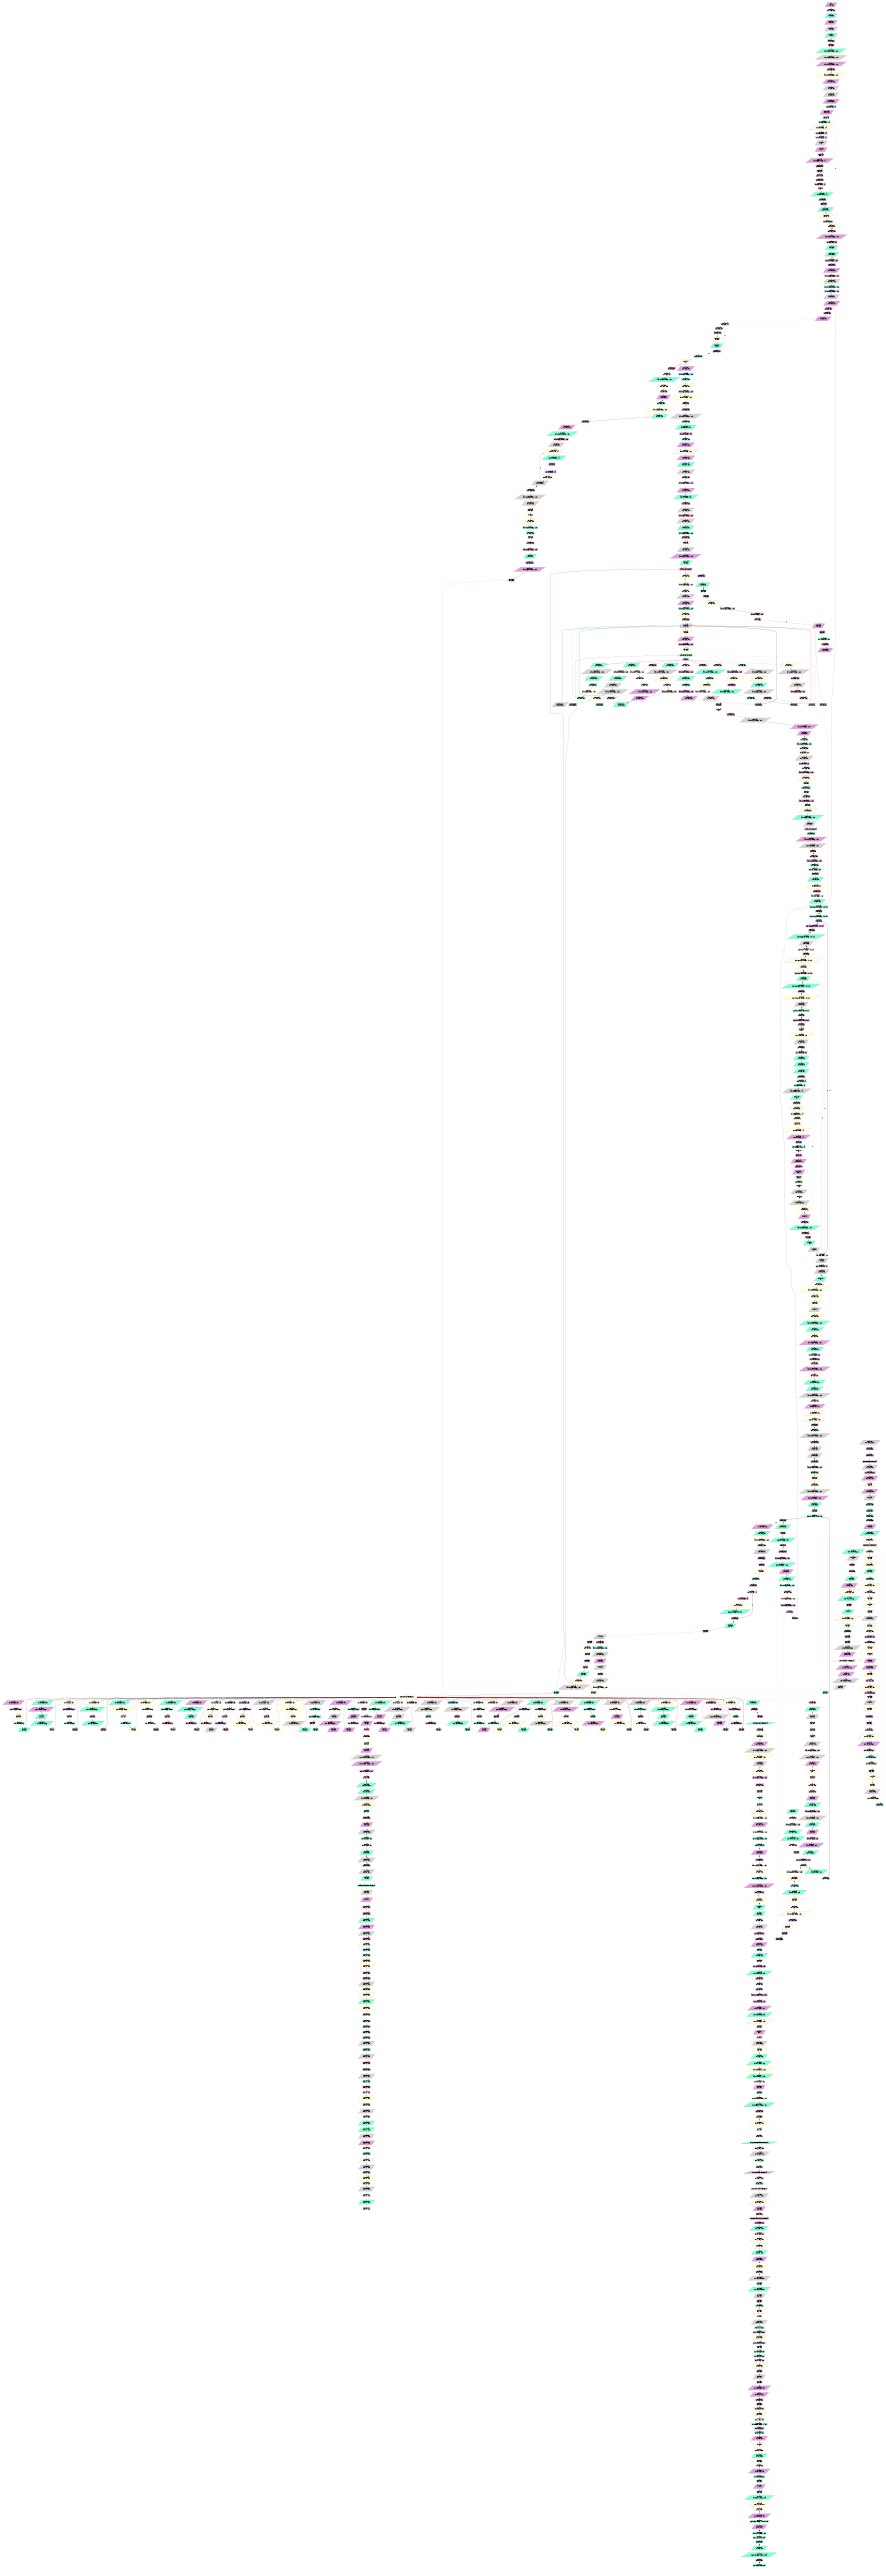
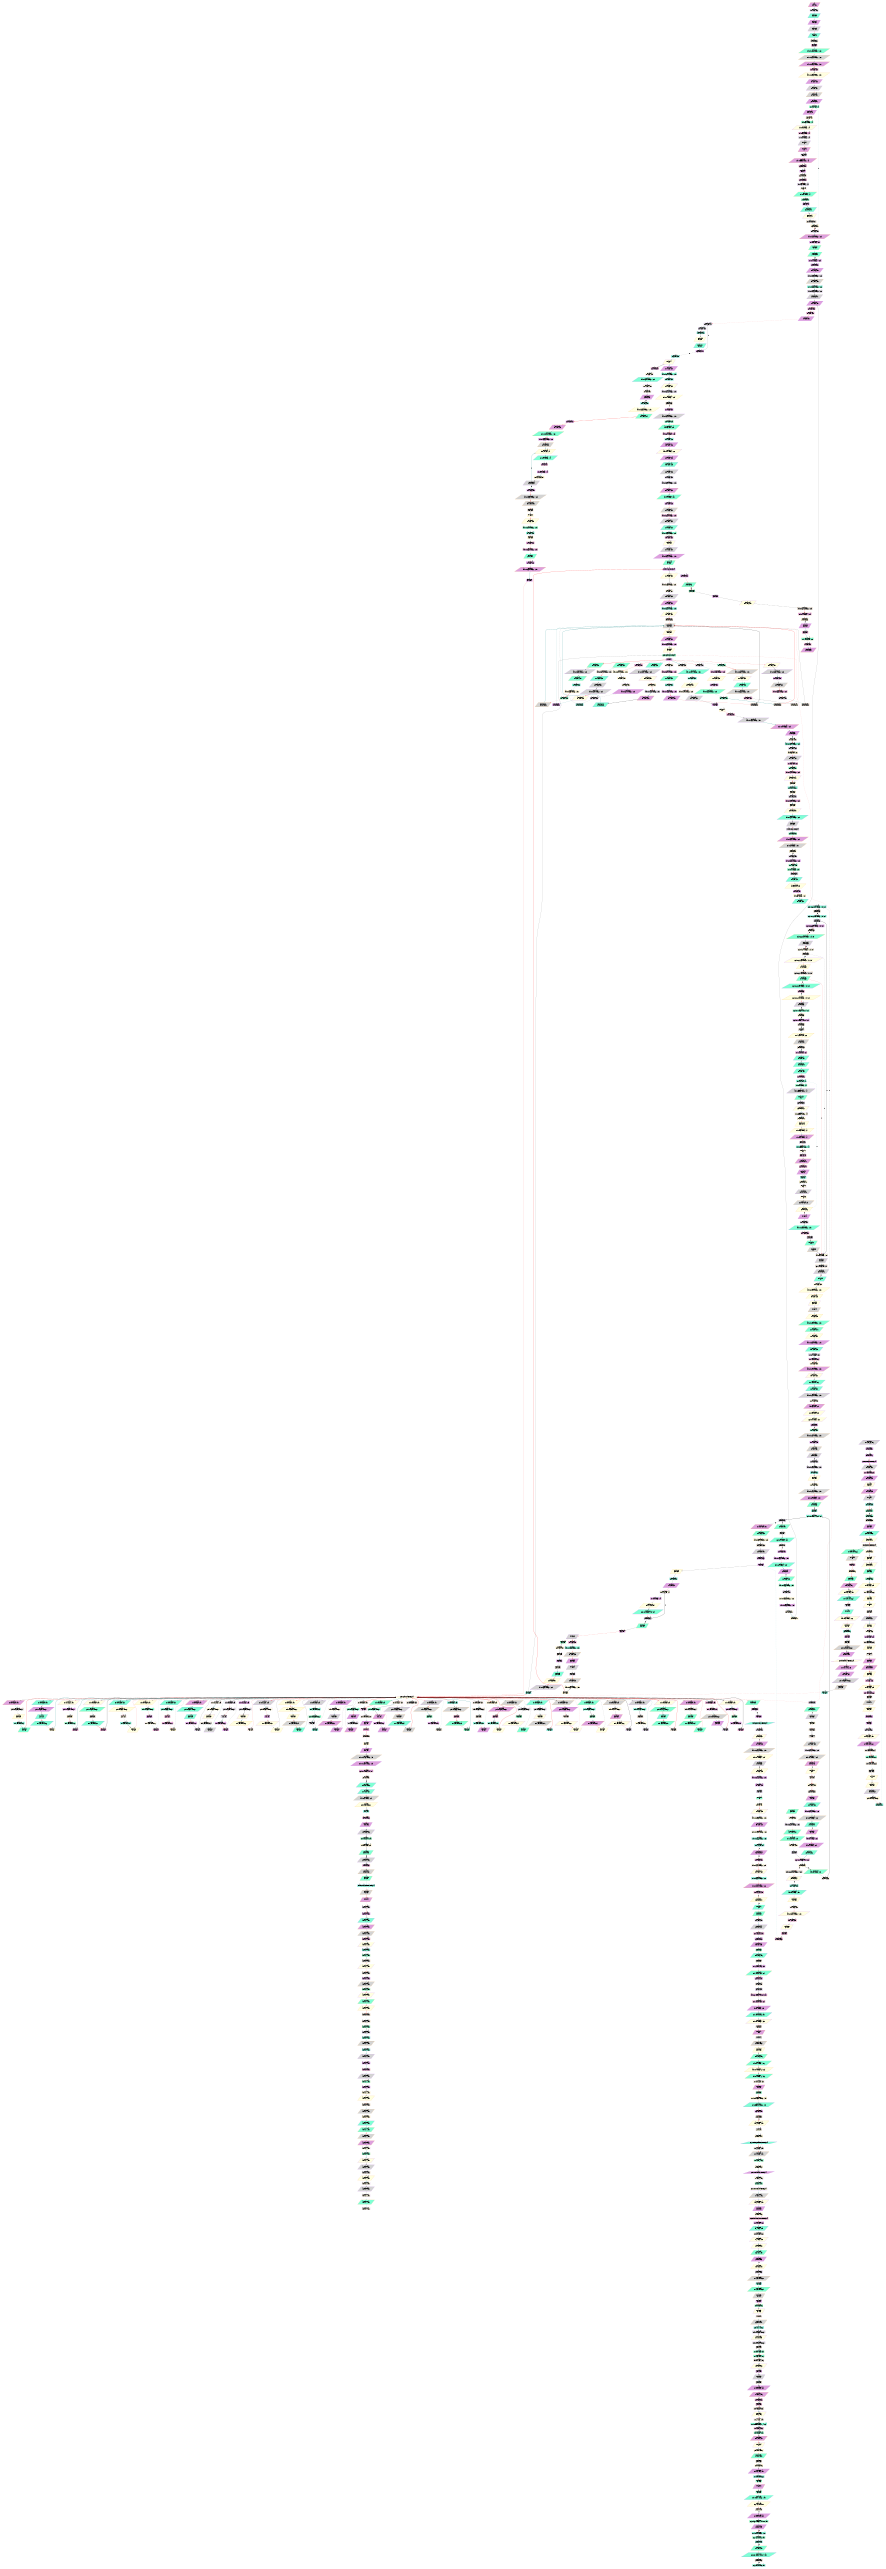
(753, 1585) -> (671, 1585)
(148, 1709) -> (148, 1709)
